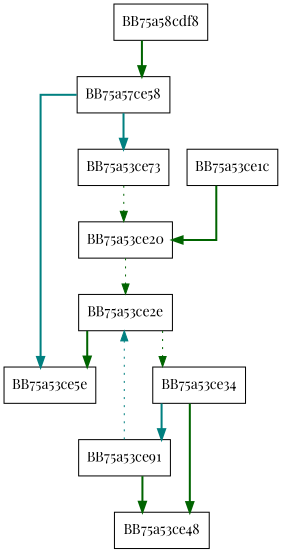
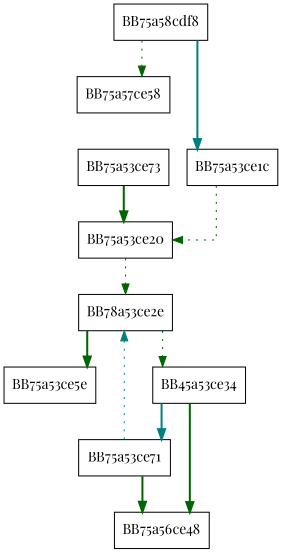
(142, 53) -> (142, 53)
none -> (197, 90)
(124, 126) -> none
(124, 199) -> (124, 199)
(41, 208) -> none
(216, 230) -> (216, 230)
(126, 313) -> (126, 313)
(199, 385) -> (199, 385)
(125, 458) -> (125, 458)
(162, 530) -> (162, 530)
